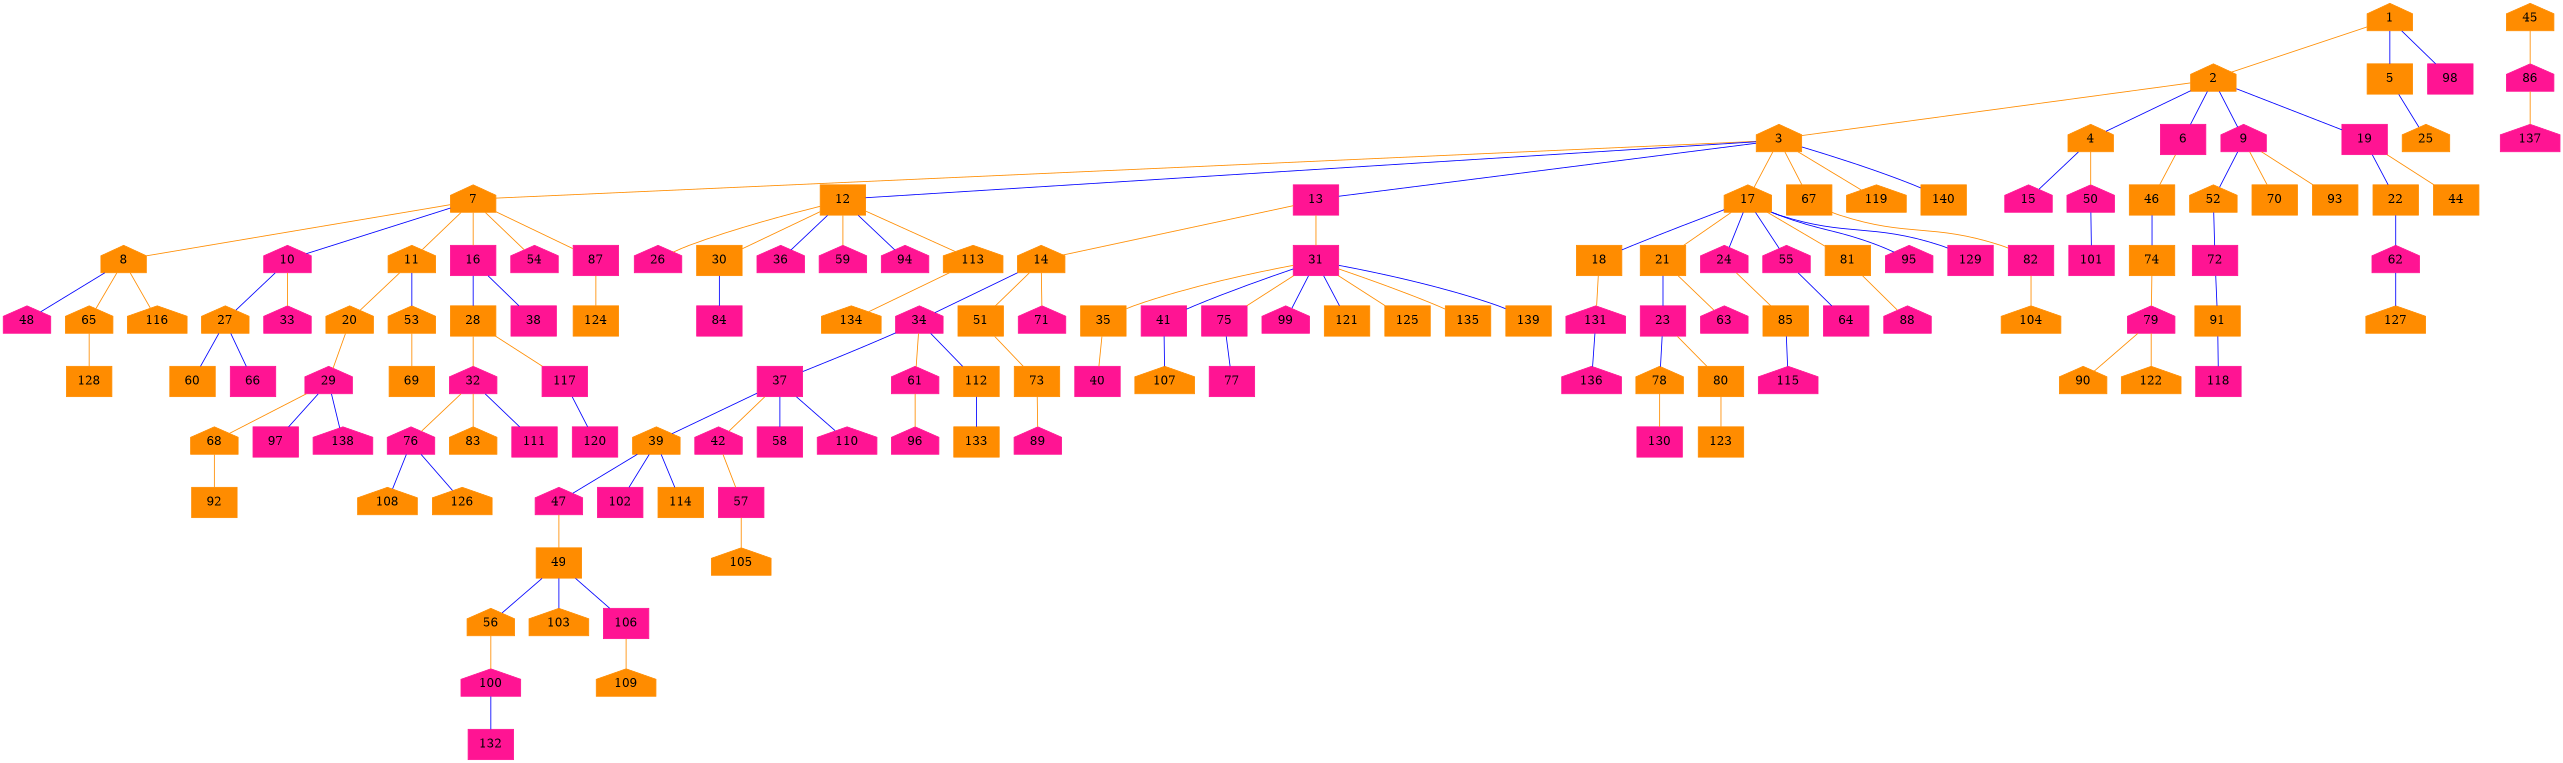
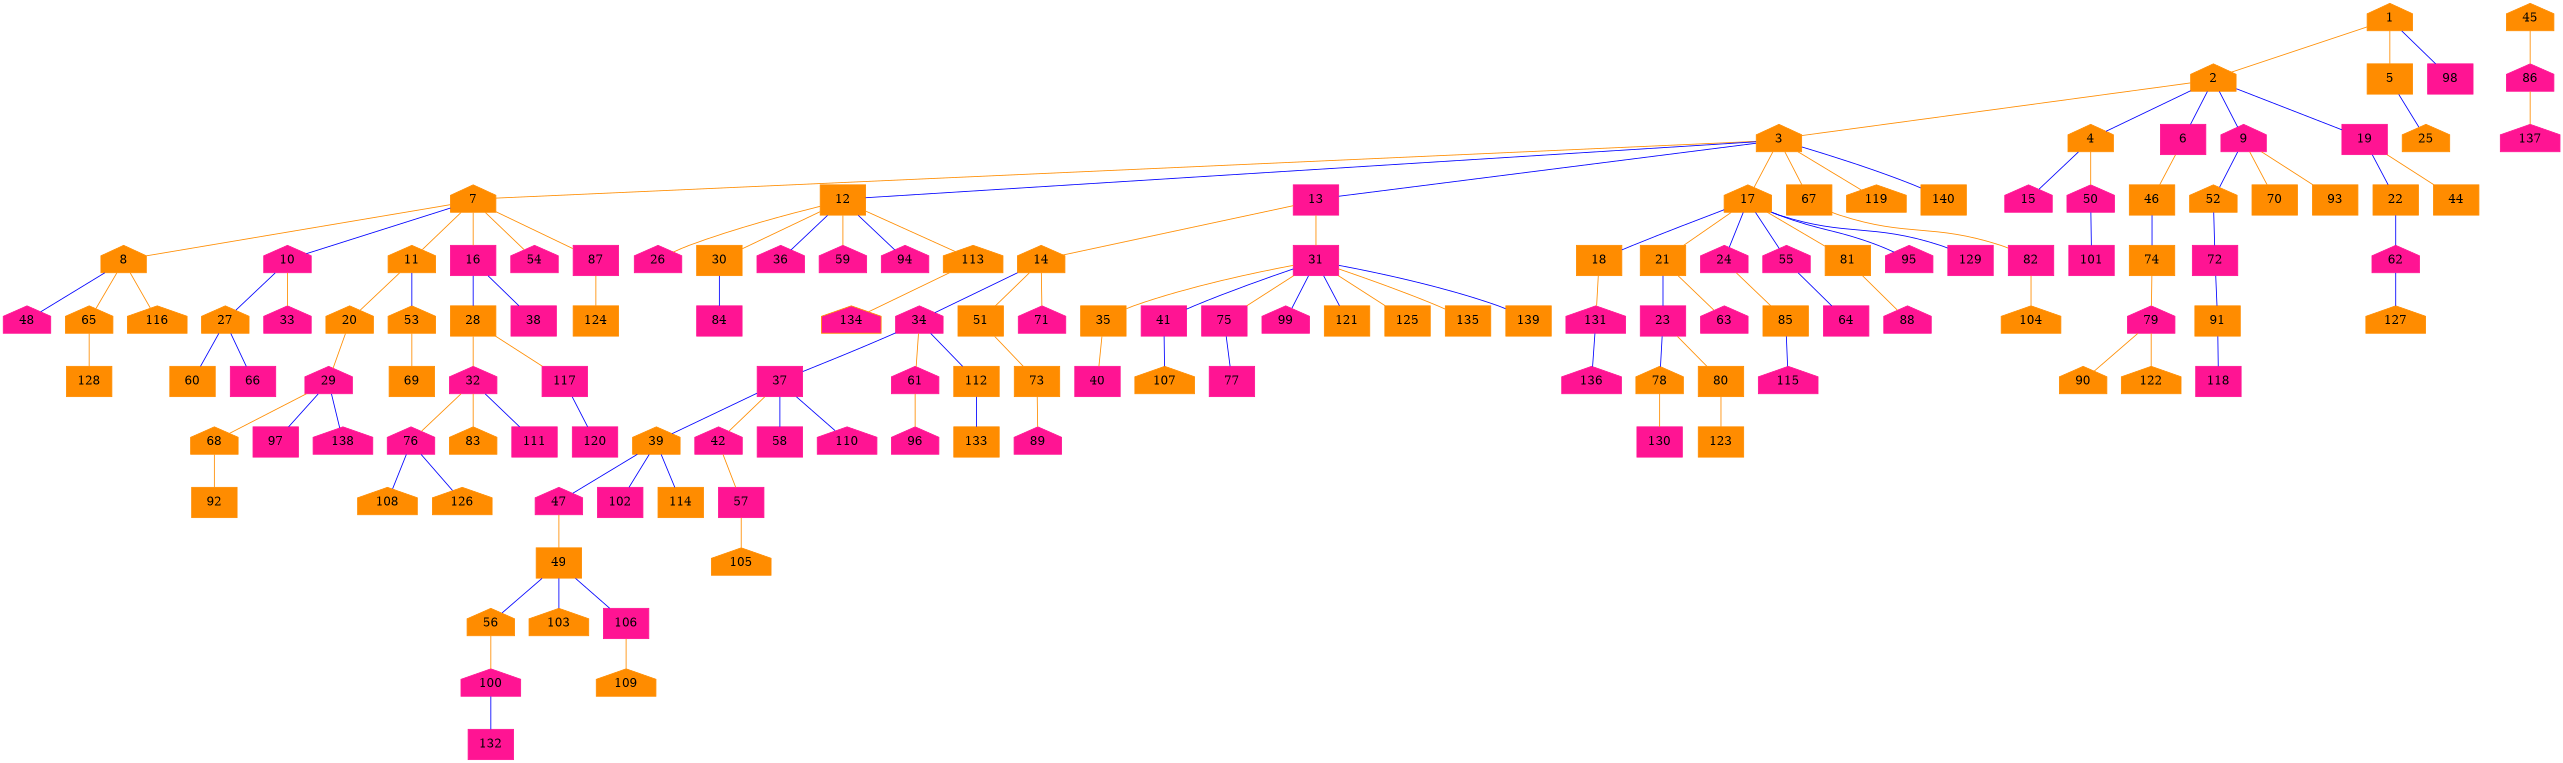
(2390, 47) -> (2390, 47)
(851, 321) -> (851, 321)
